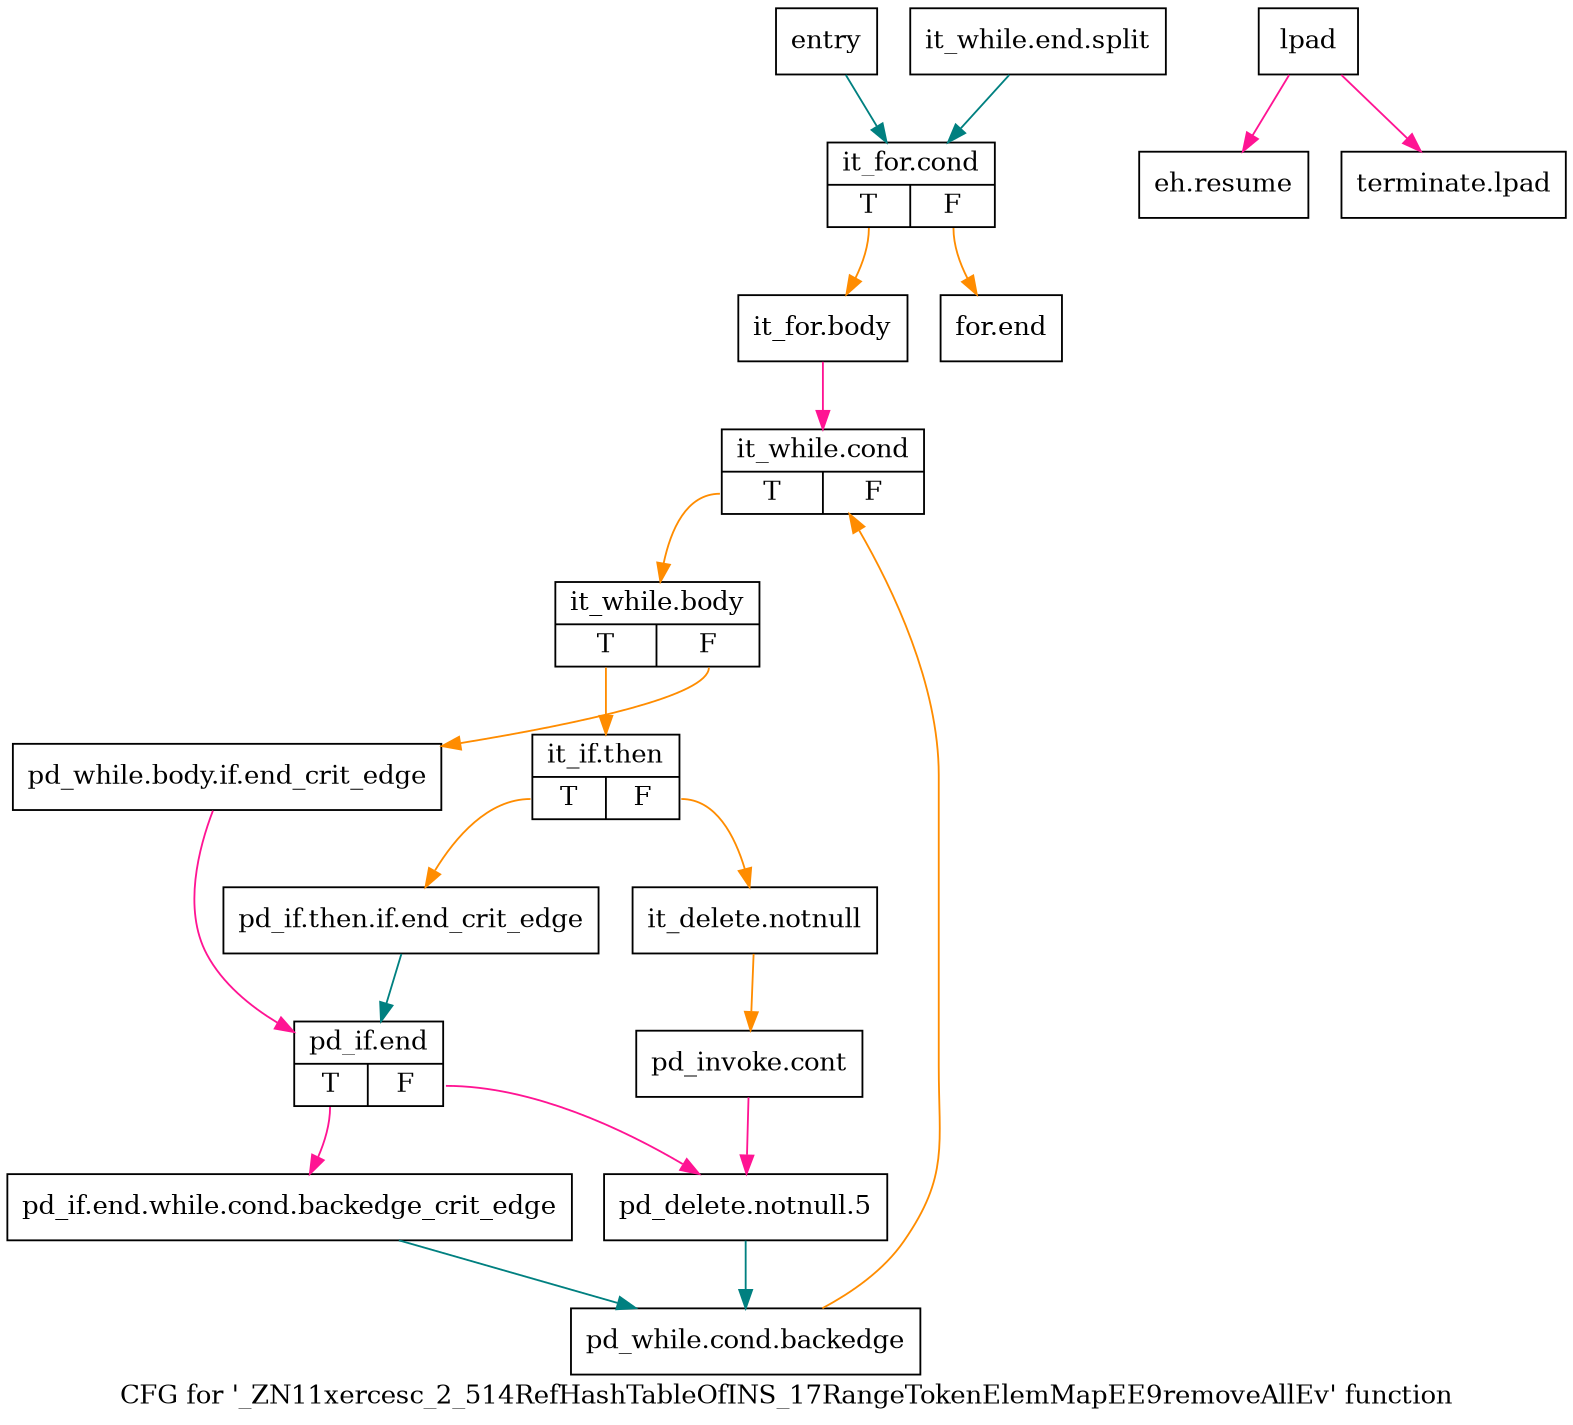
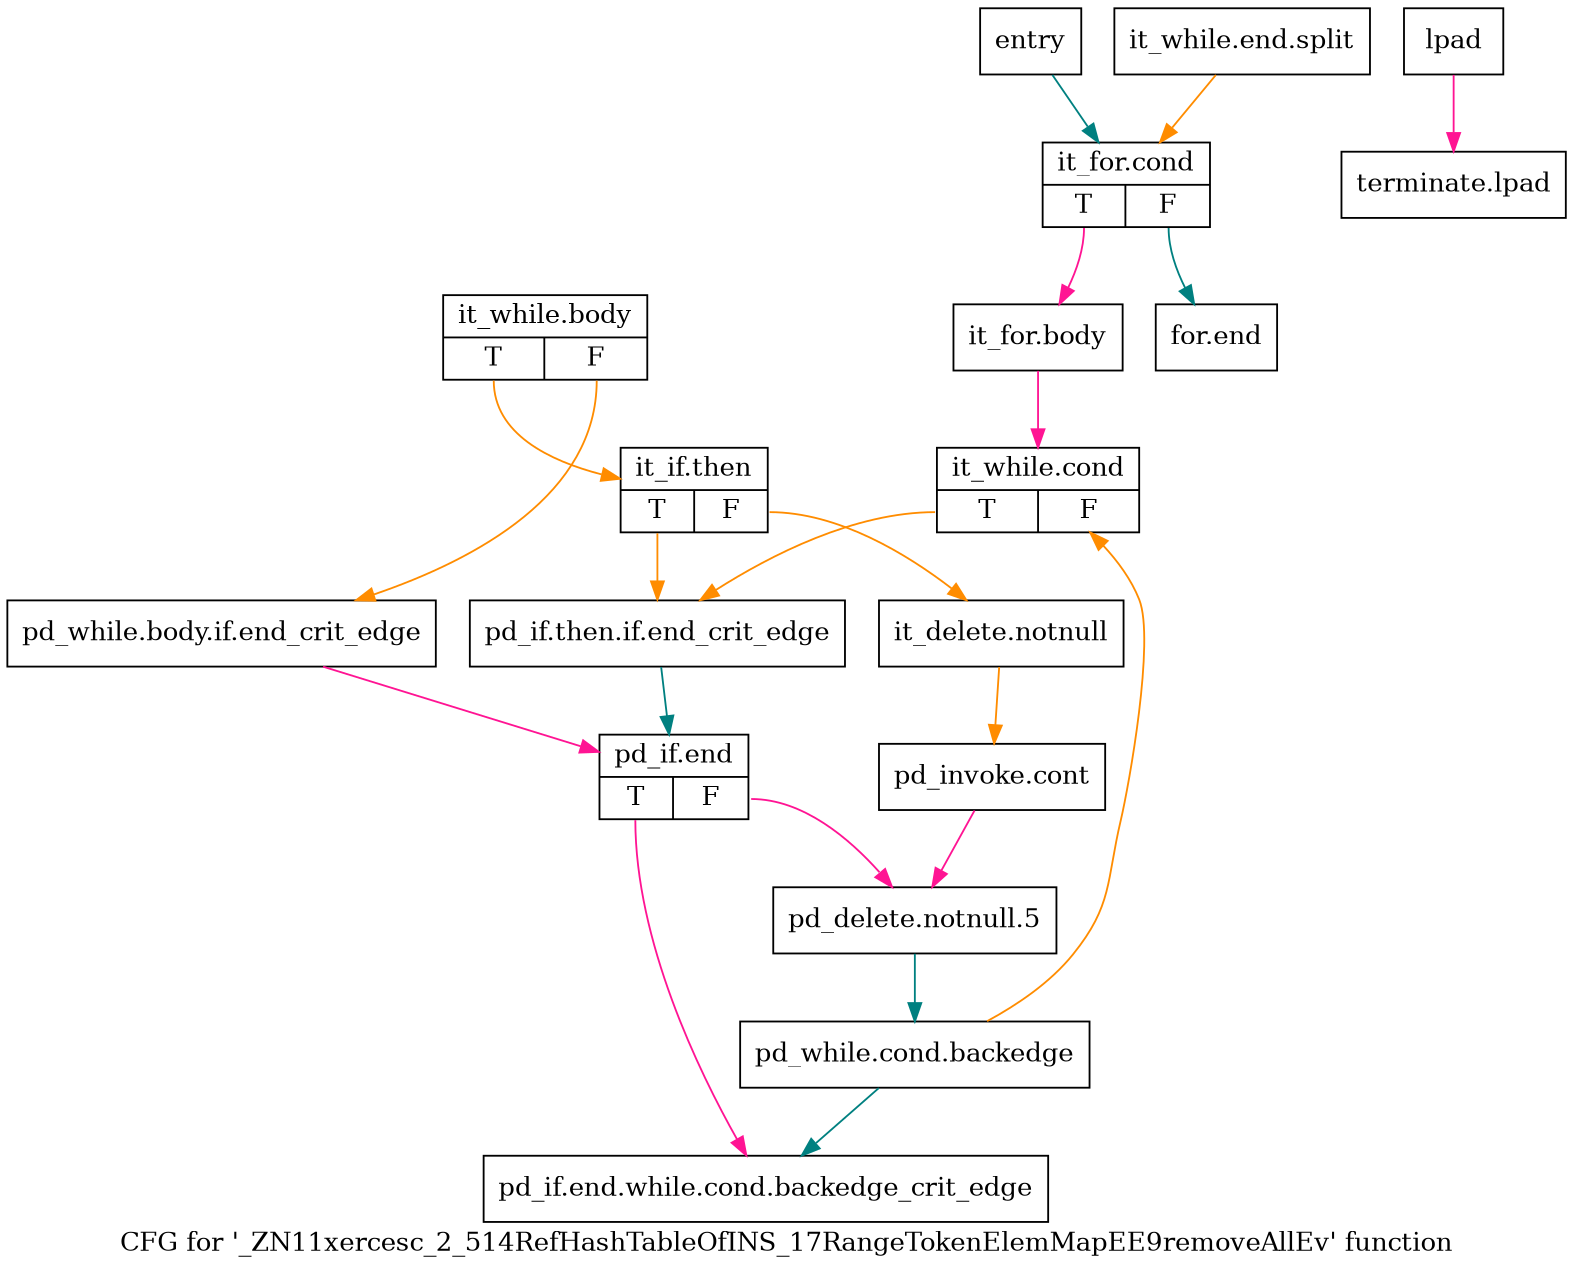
(985, 102) -> (1194, 101)
(1224, 185) -> none
(865, 254) -> (1079, 259)
(958, 254) -> (1173, 259)
(681, 518) -> (821, 536)
(508, 1272) -> (847, 1116)
